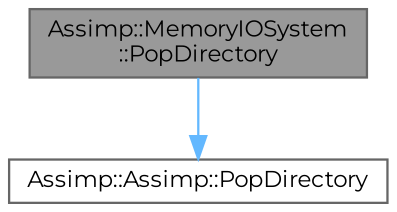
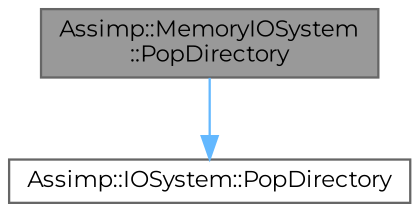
(198, 181) -> (210, 181)
